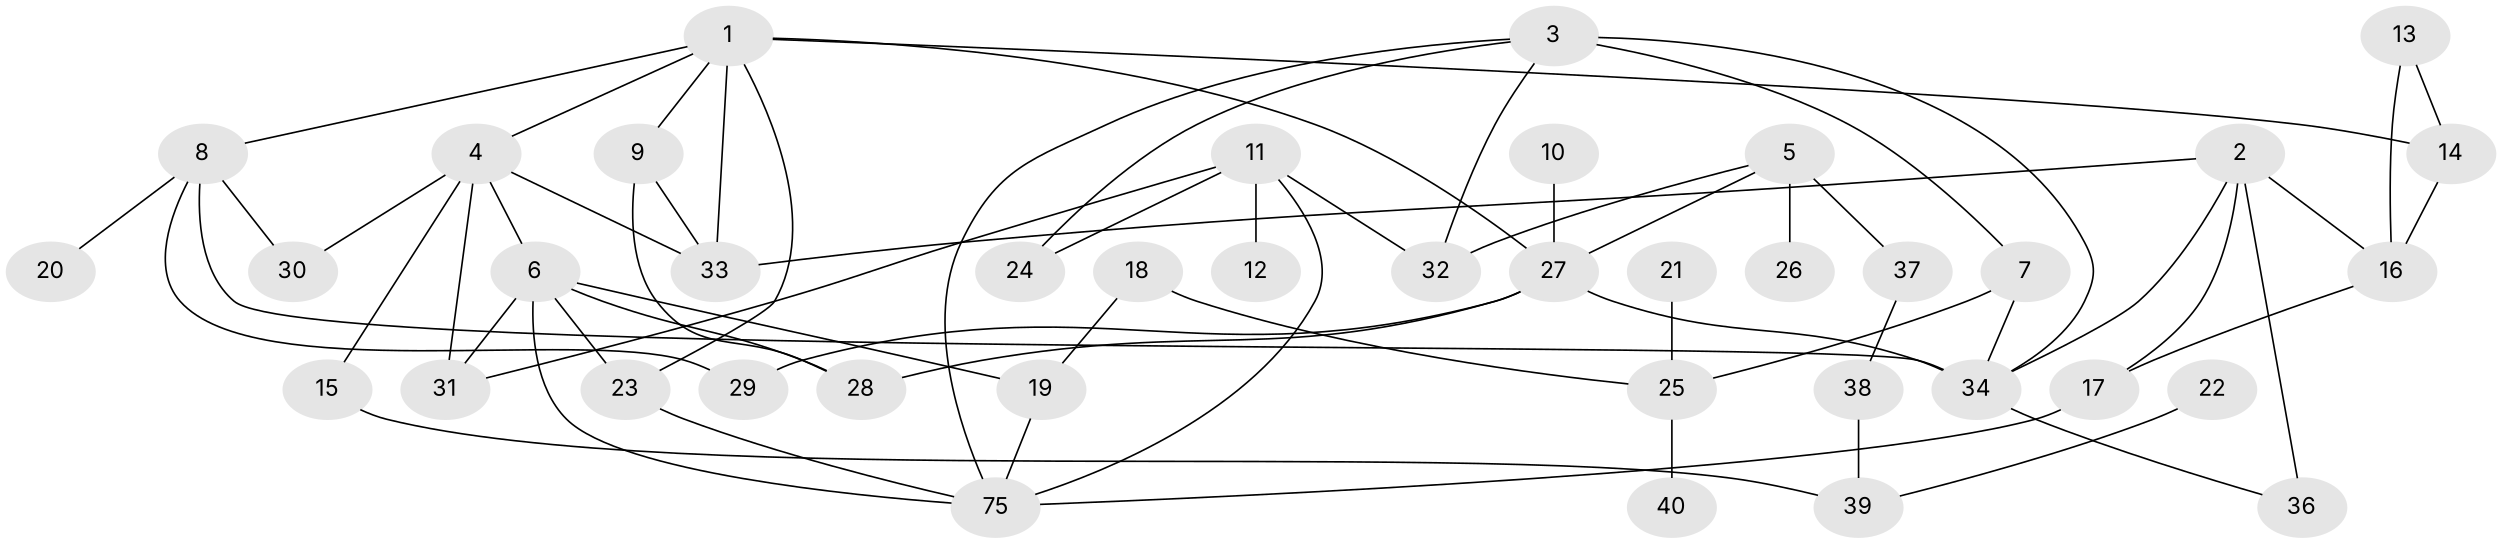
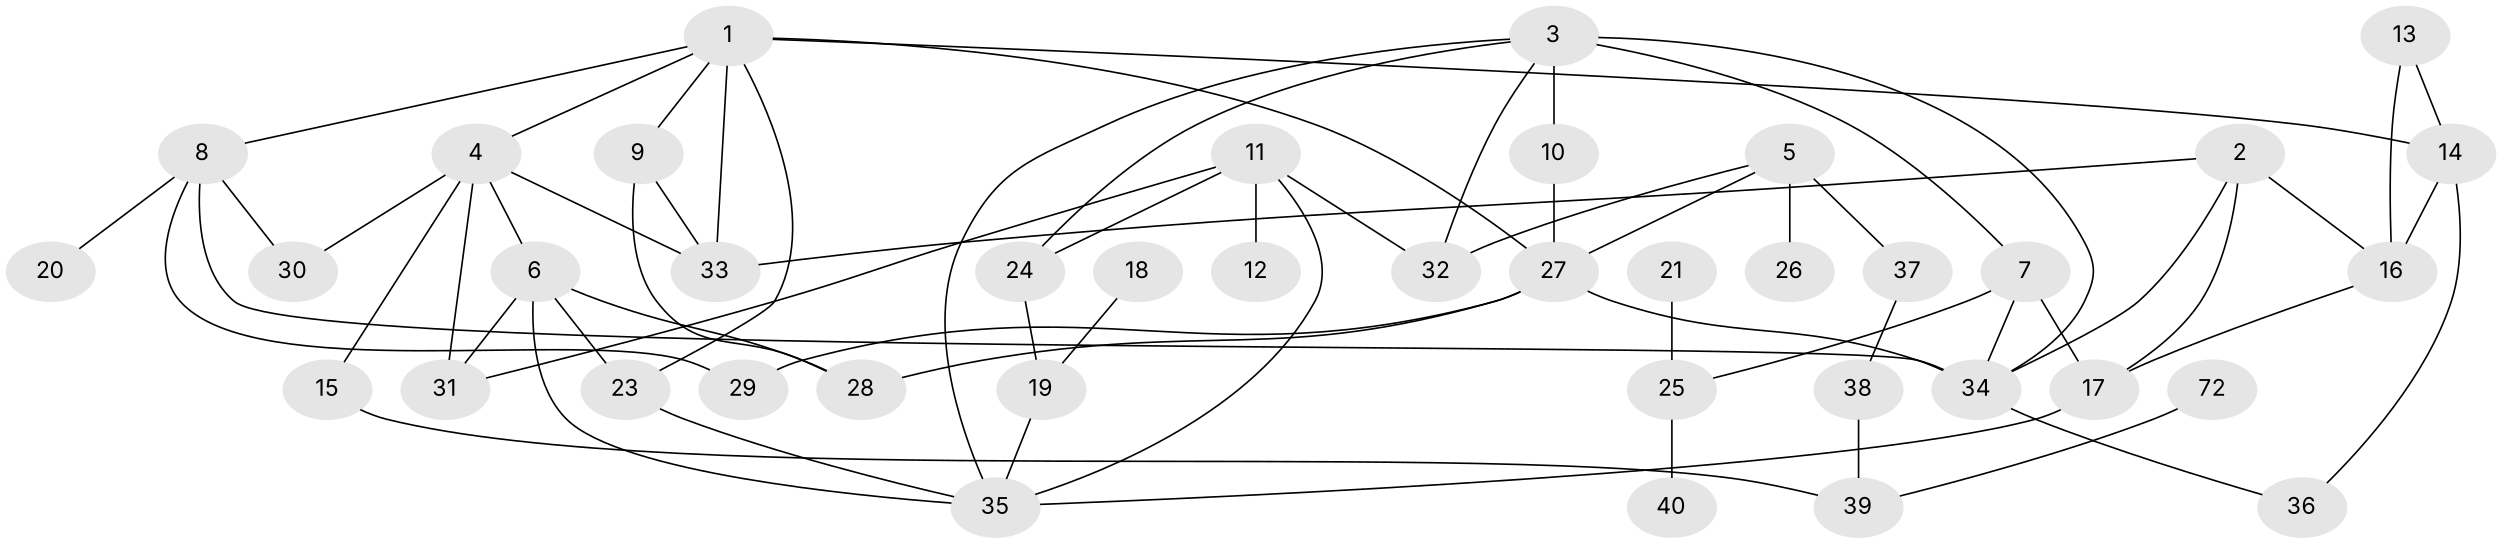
none -> (1554, 95)
none -> (2056, 324)
(788, 331) -> (1028, 317)
(2271, 331) -> (2431, 349)
(1443, 359) -> none
(2212, 390) -> (2212, 390)
(996, 508) -> (996, 508)
